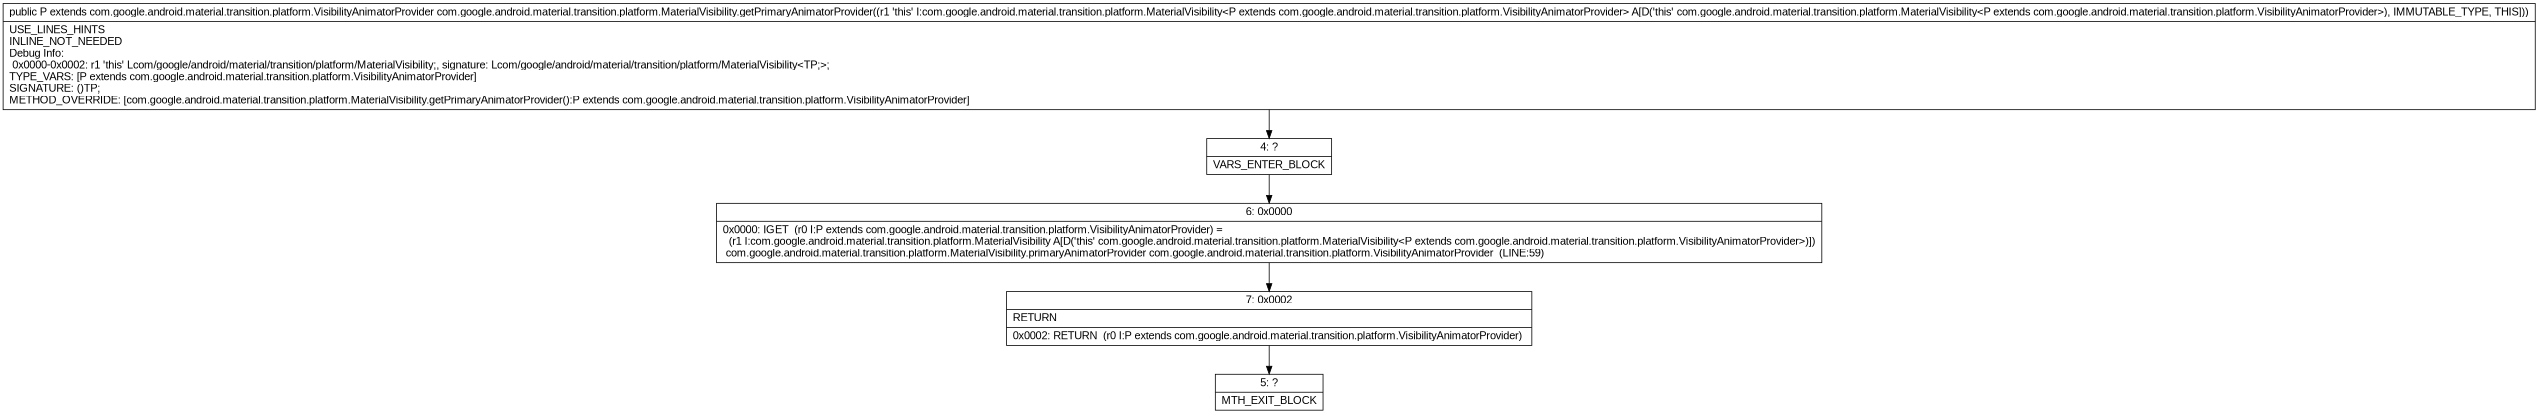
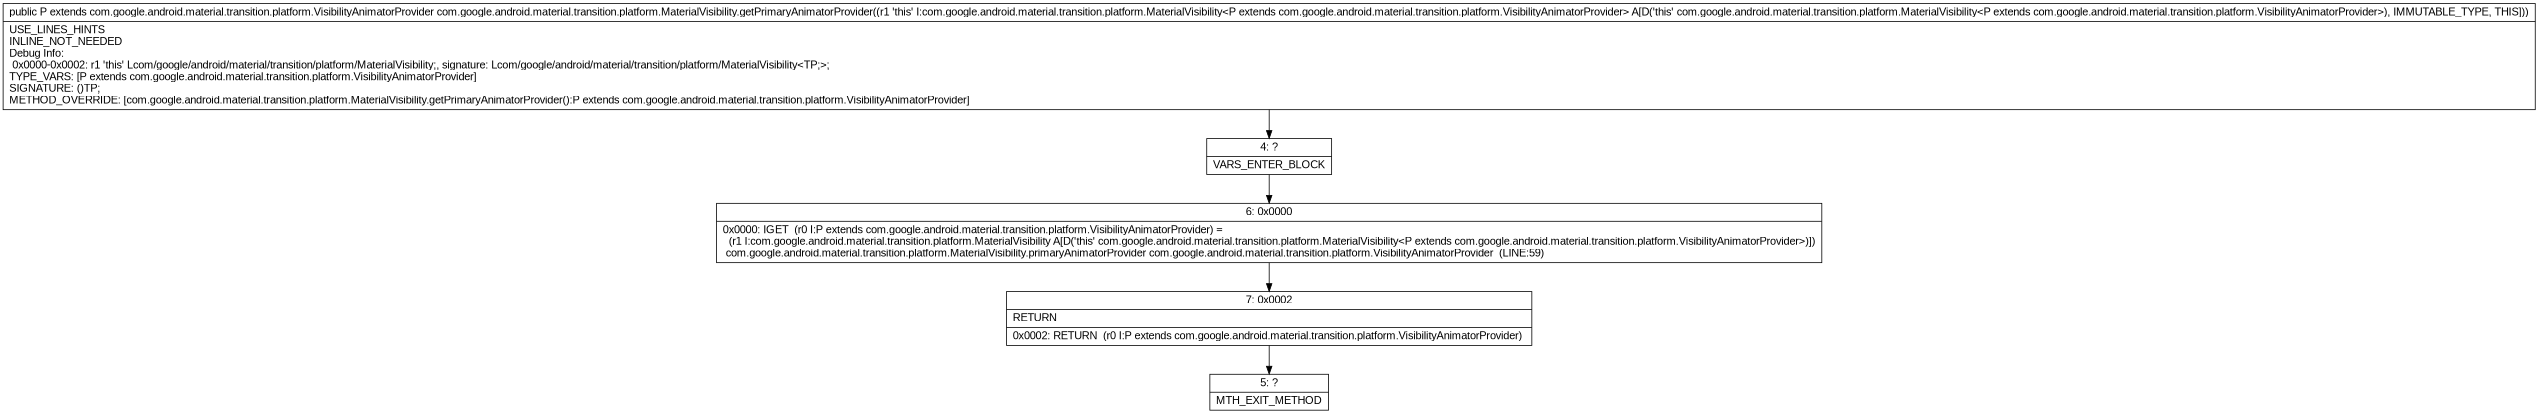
(1269, 401) -> (1269, 401)
